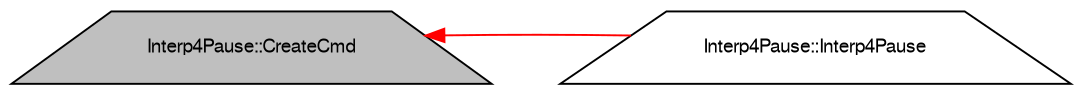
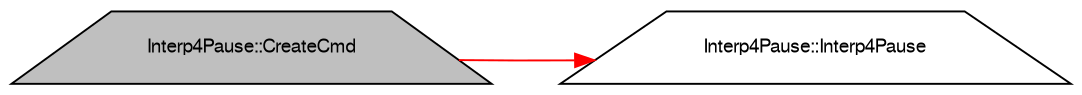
(538, 35) -> (517, 60)
